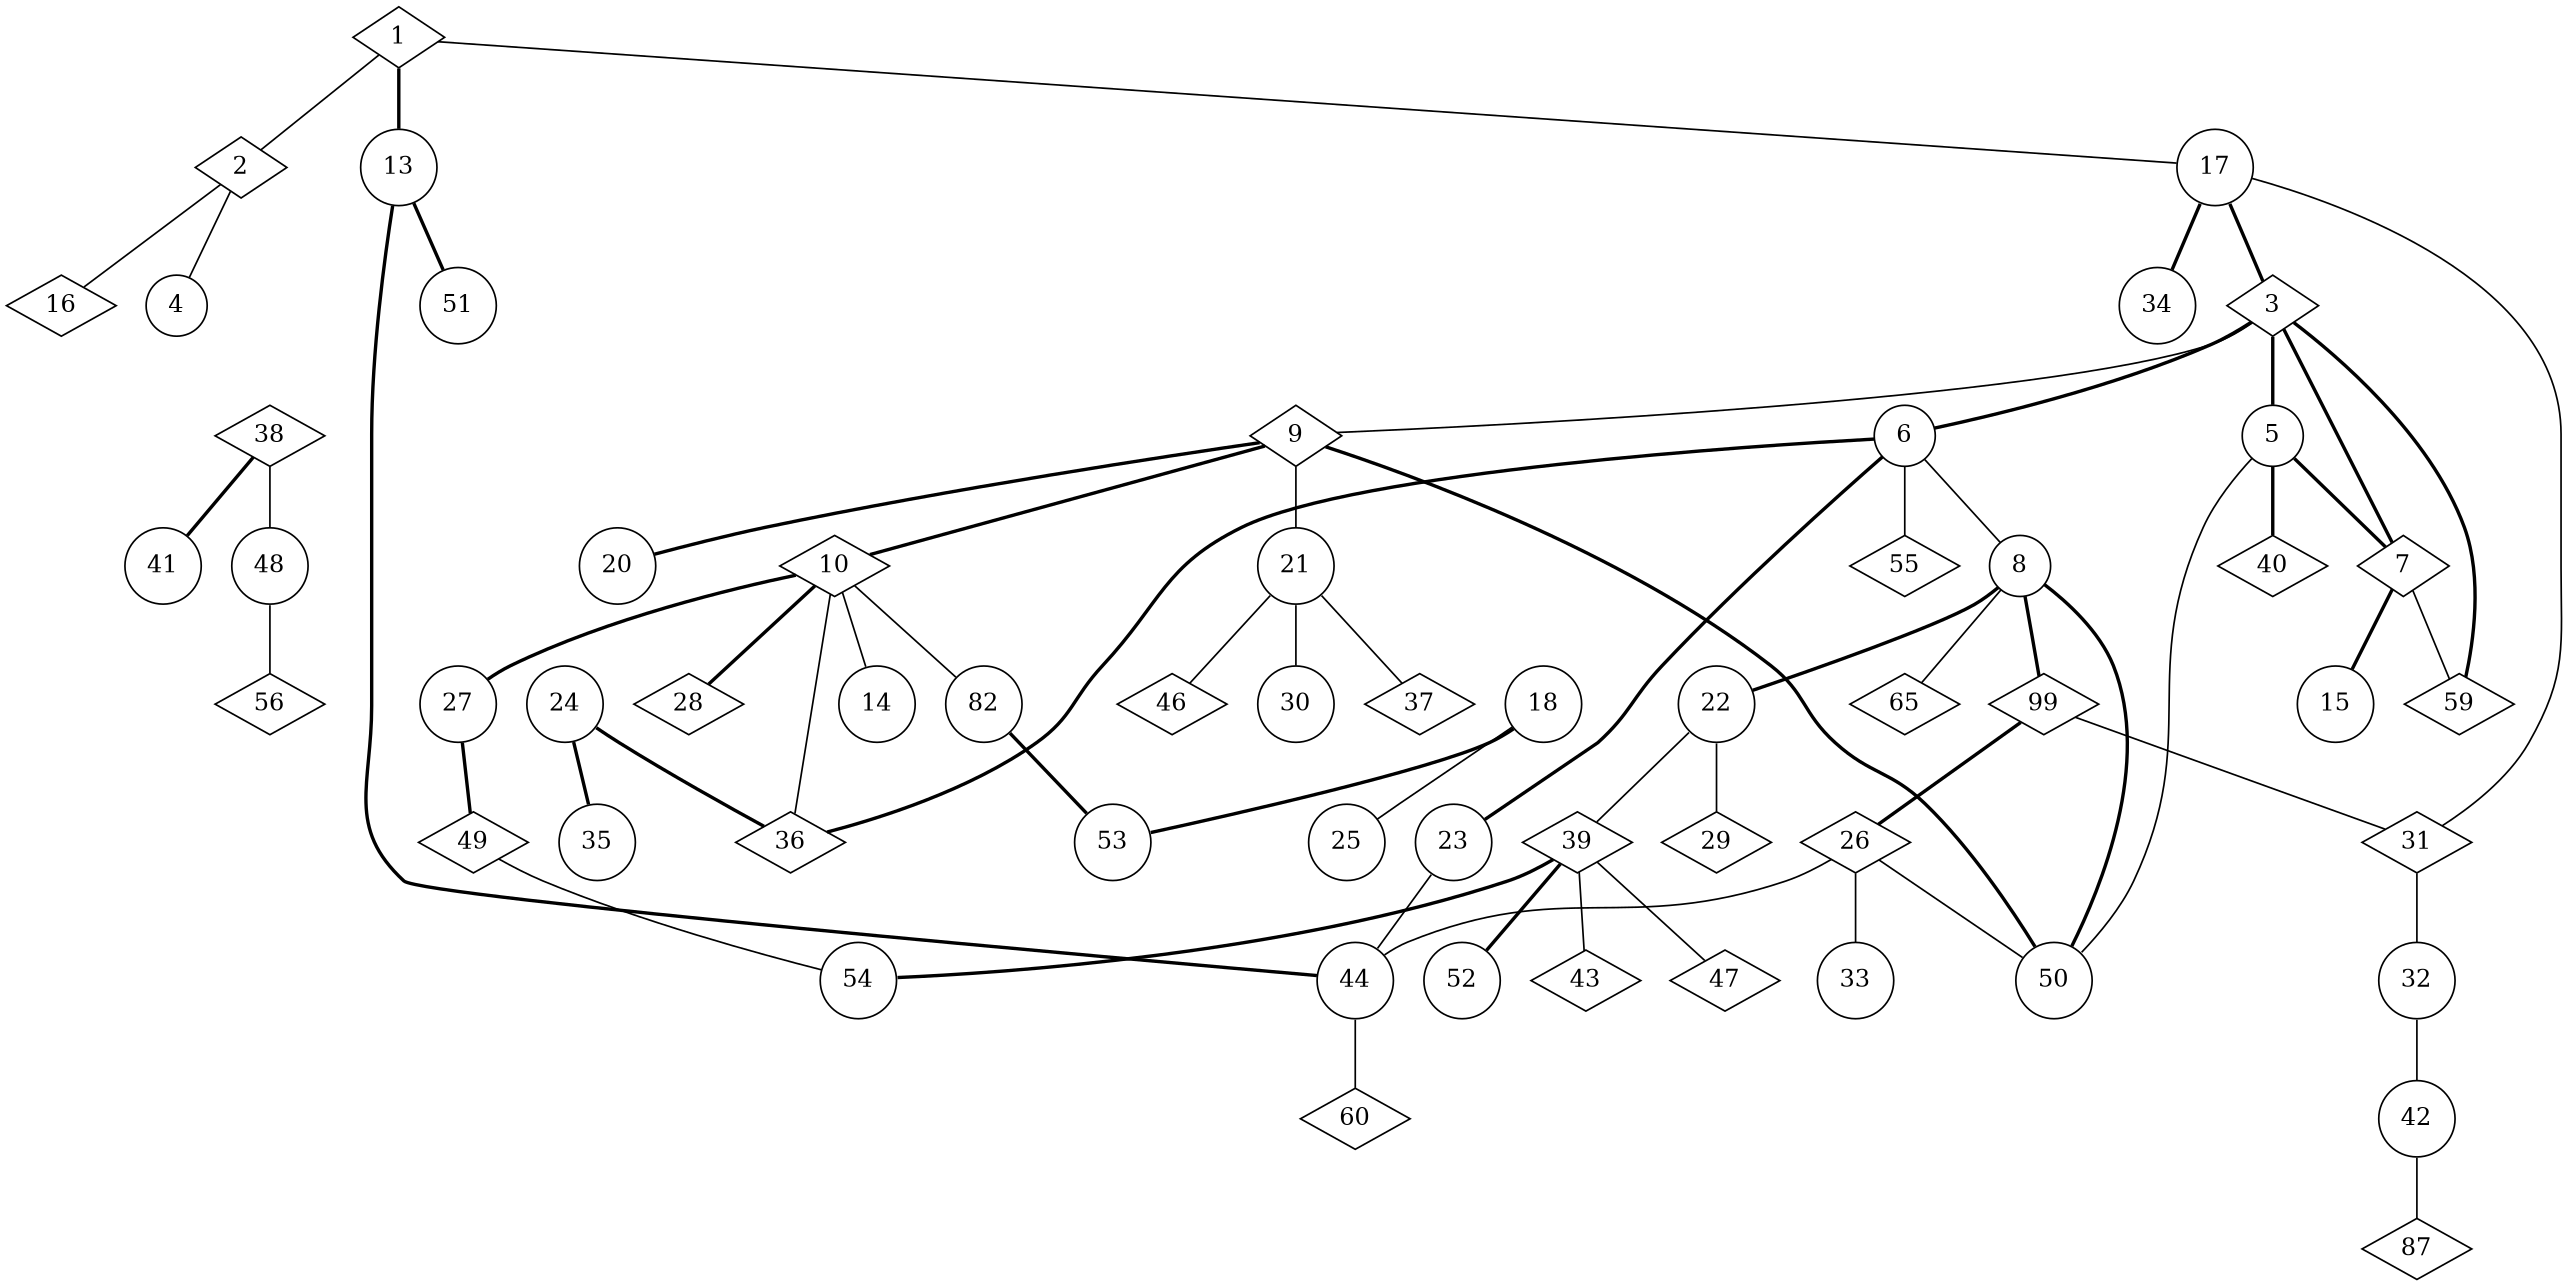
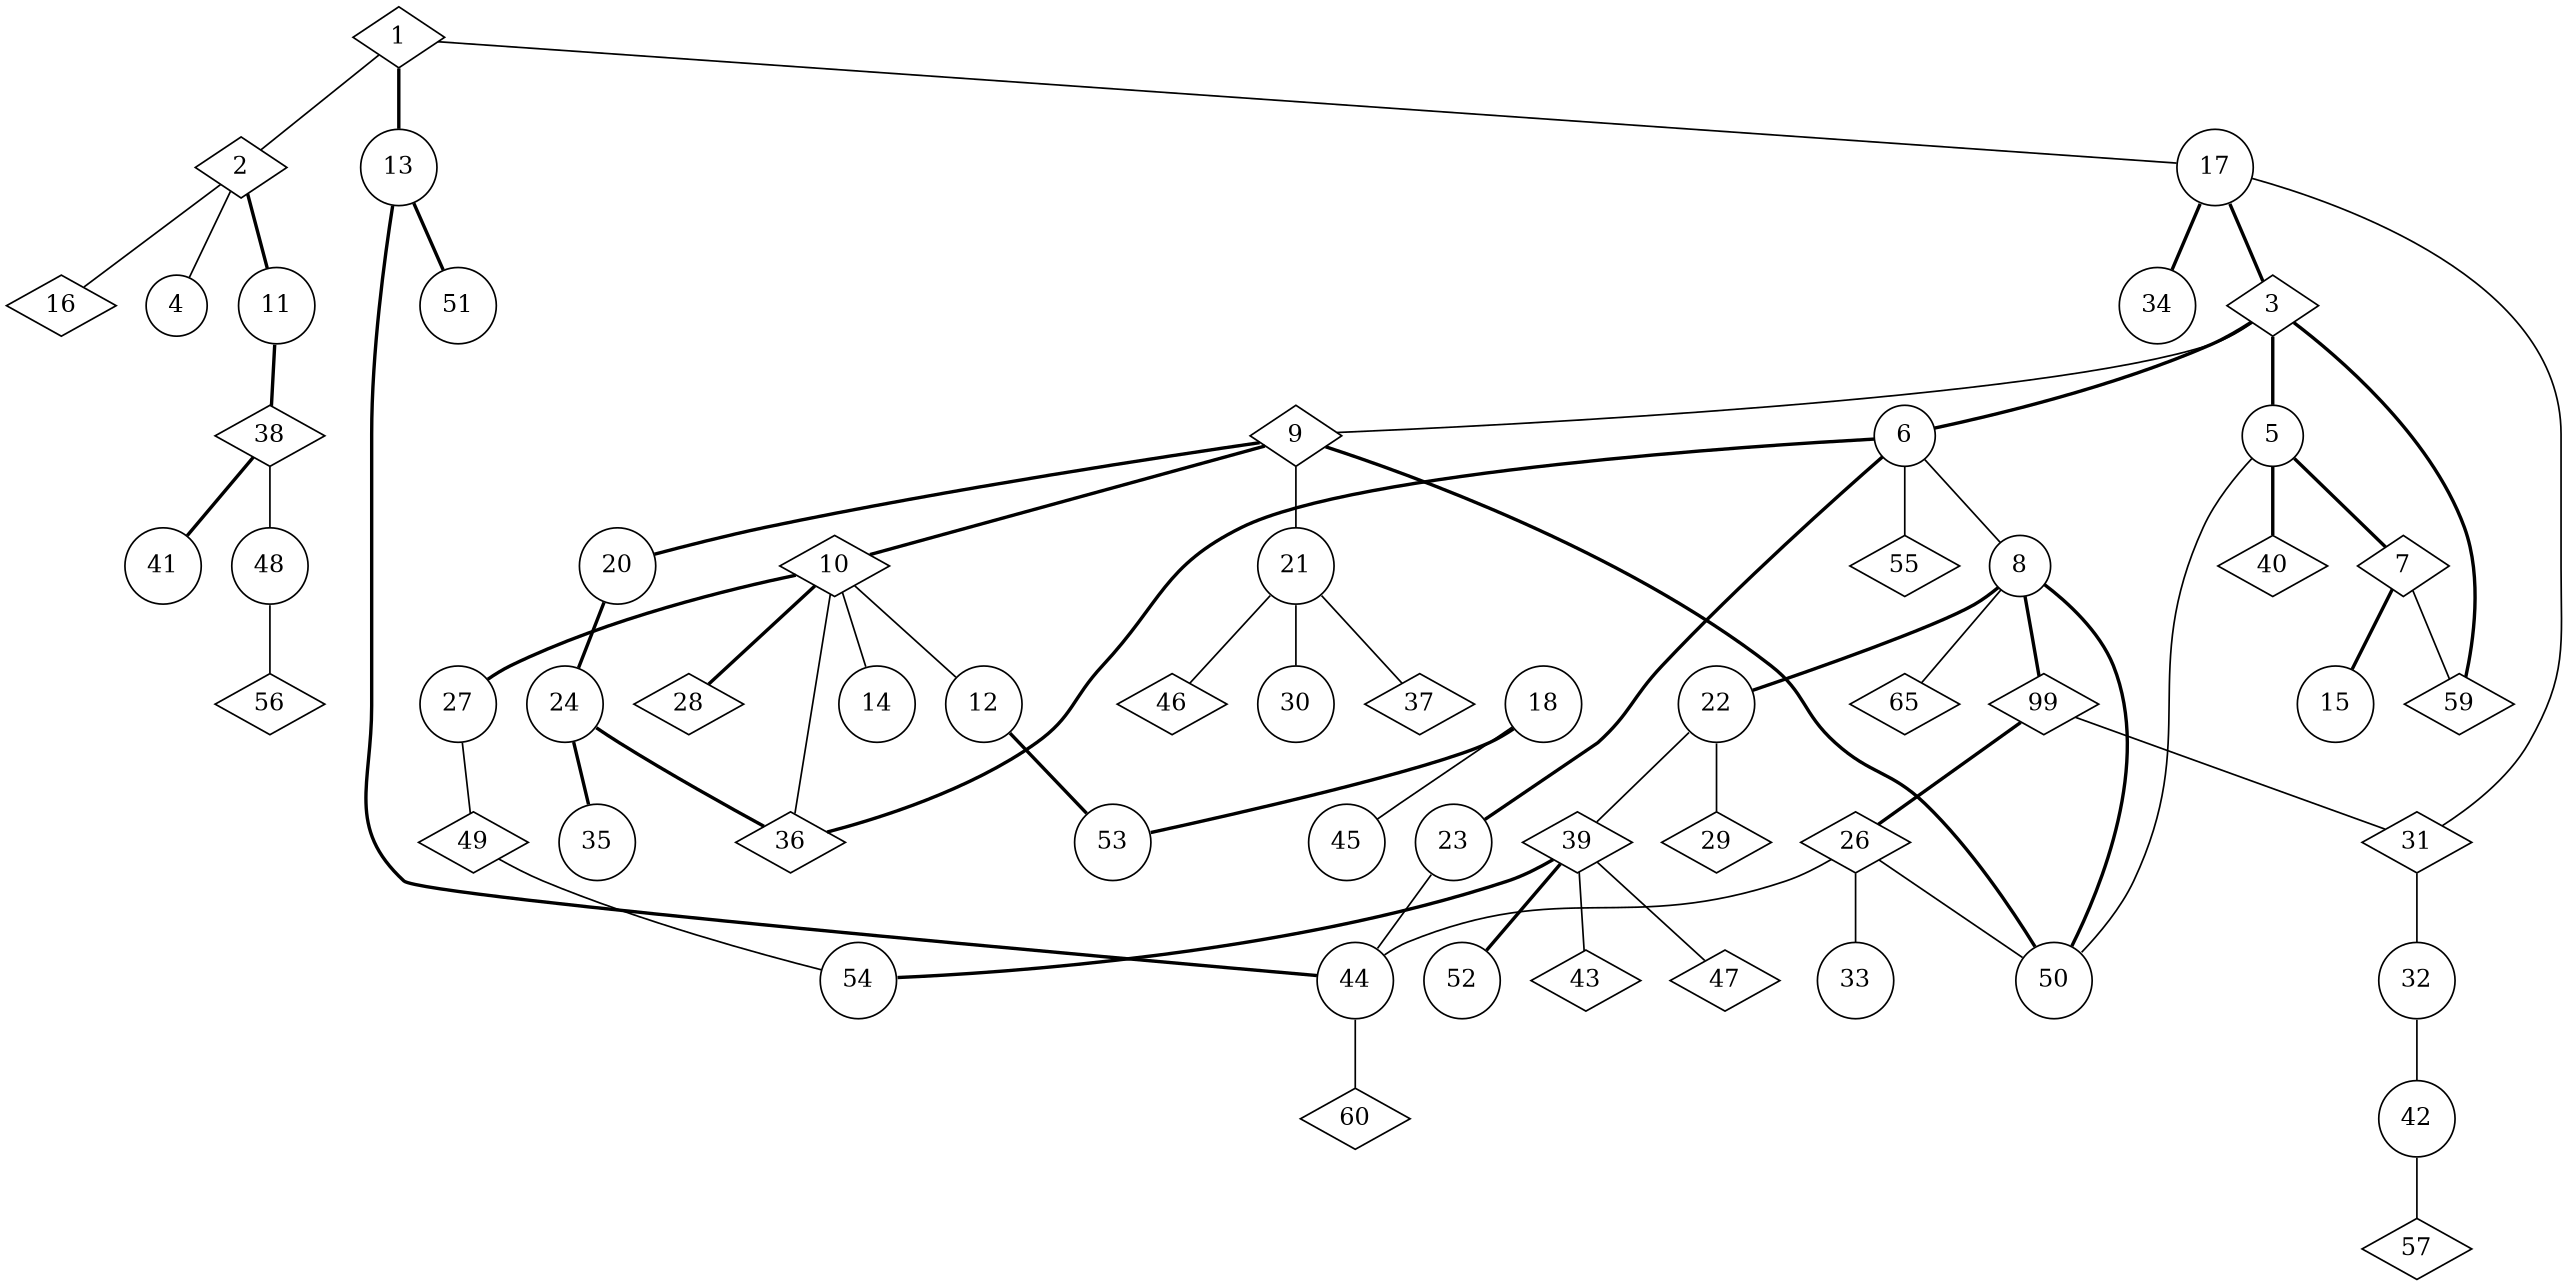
none -> (277, 306)
(2338, 436) -> none
none -> (587, 645)
(984, 704) -> (984, 704)
(466, 778) -> (466, 778)
(1347, 842) -> (1347, 842)
(2417, 1249) -> (2417, 1249)
